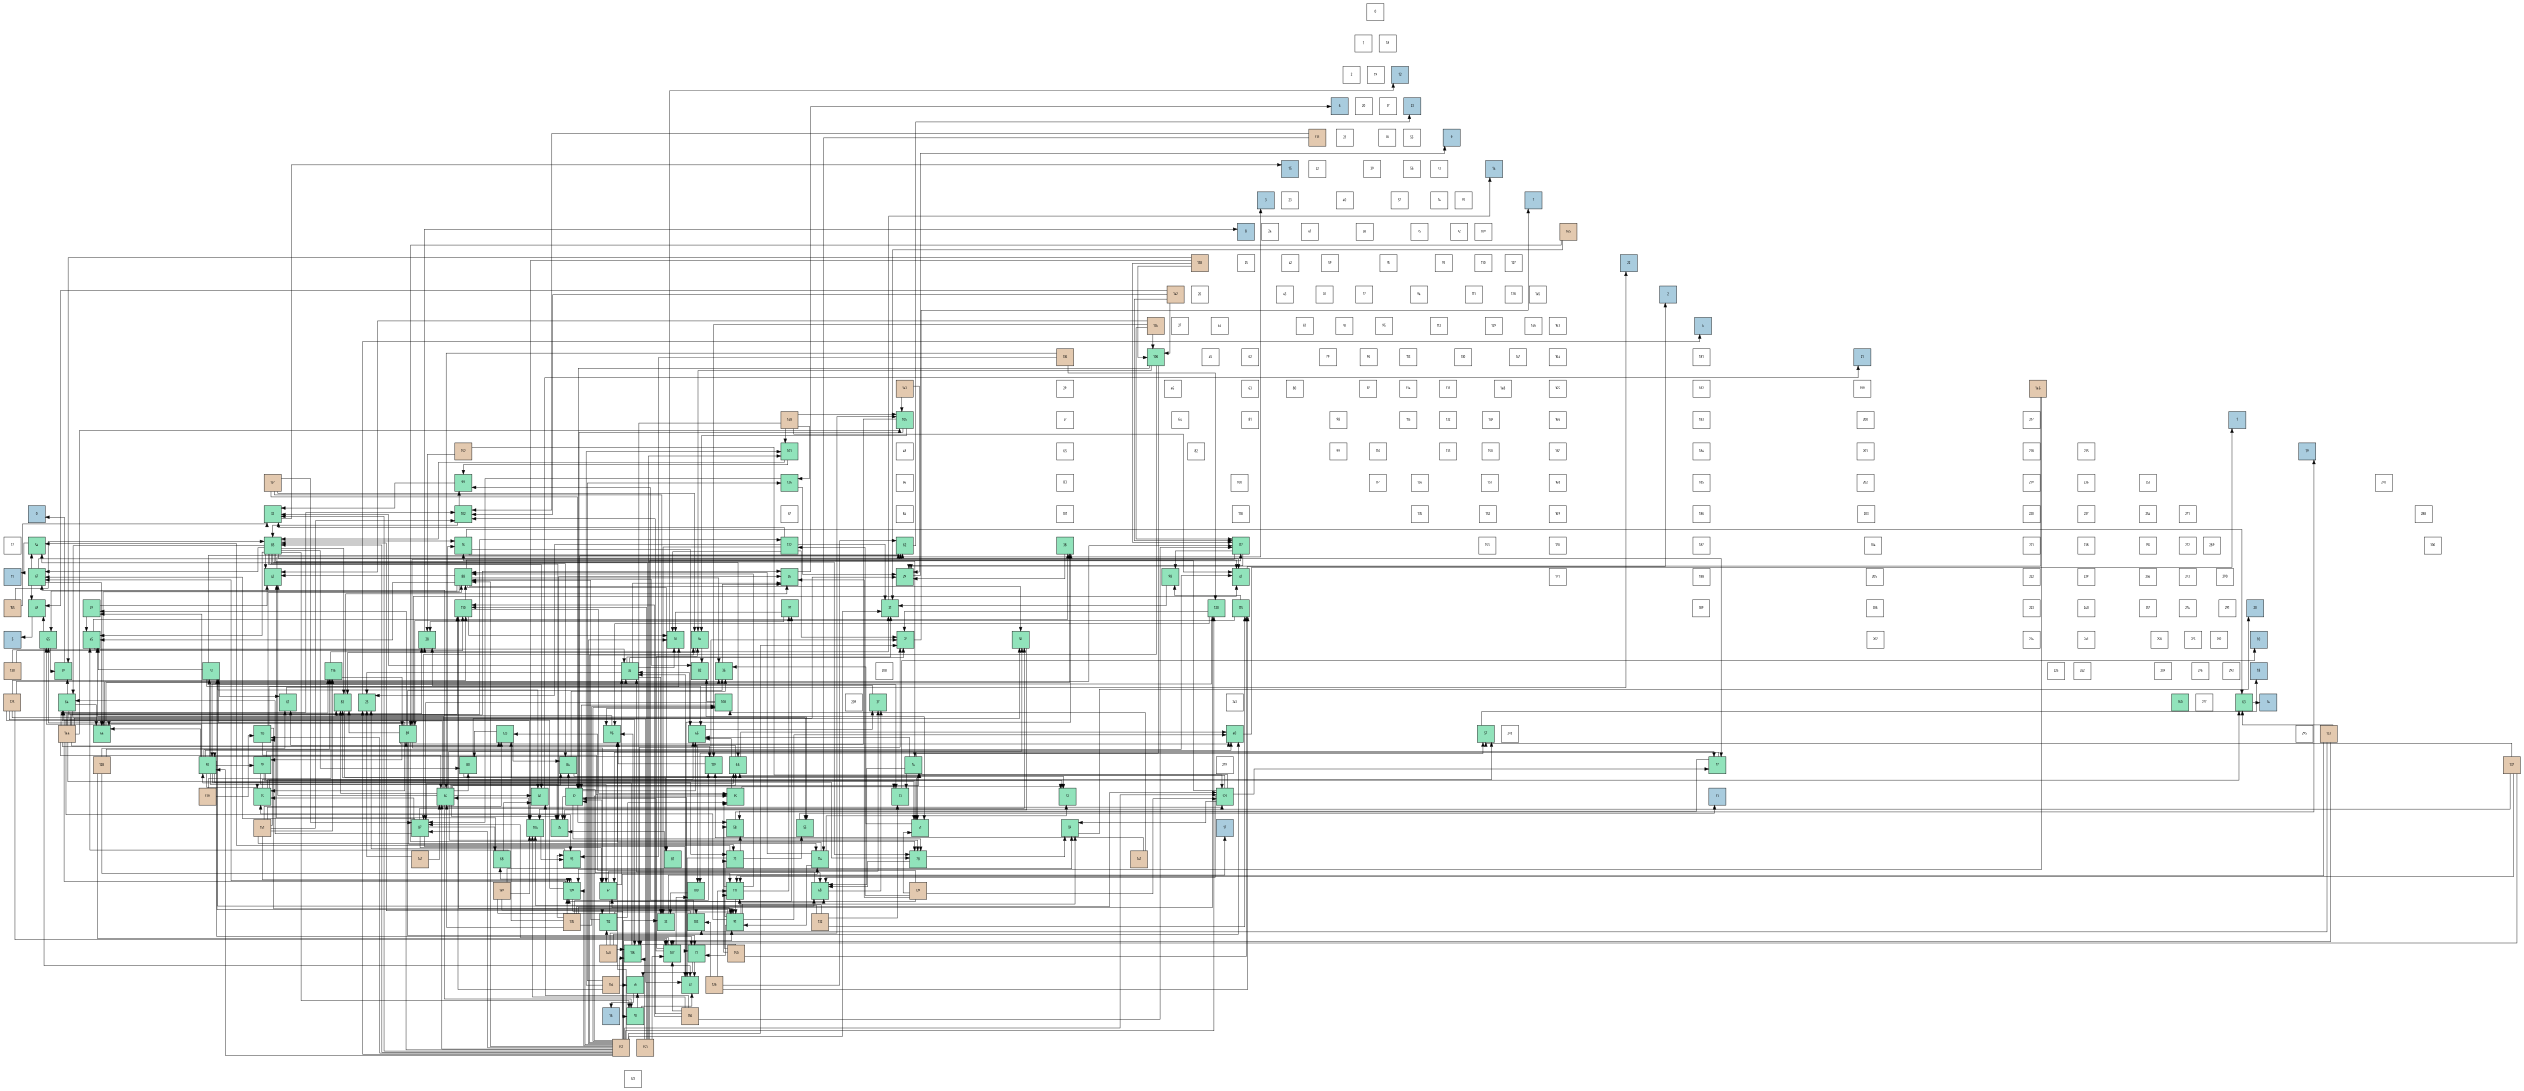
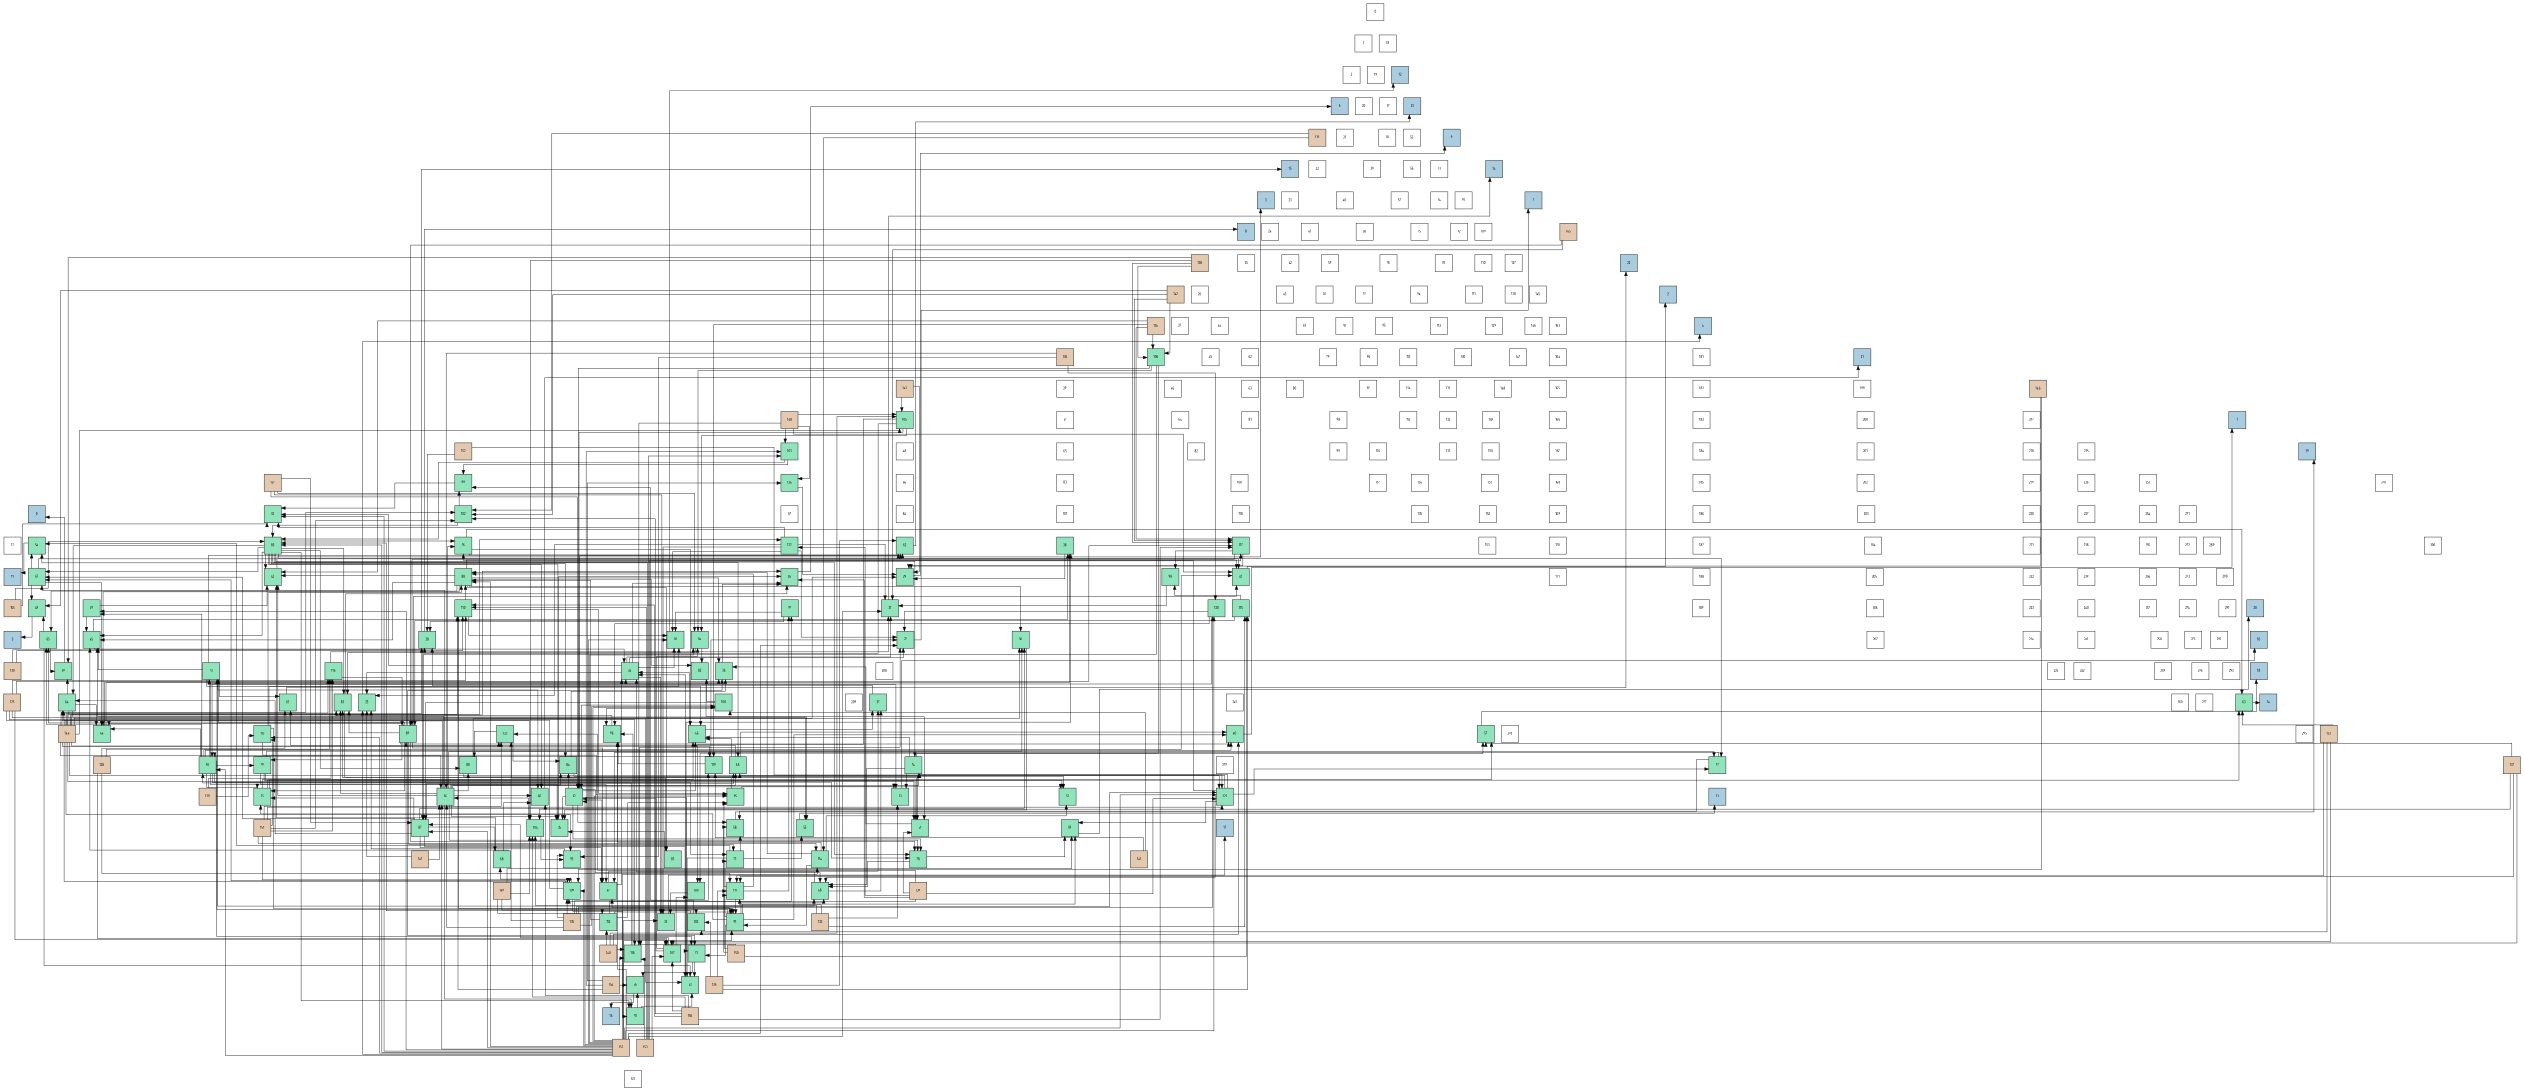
(602, 165) -> (619, 169)
(2424, 514) -> none
(485, 546) -> (693, 653)
(2180, 702) -> (2180, 702)
none -> (632, 776)
